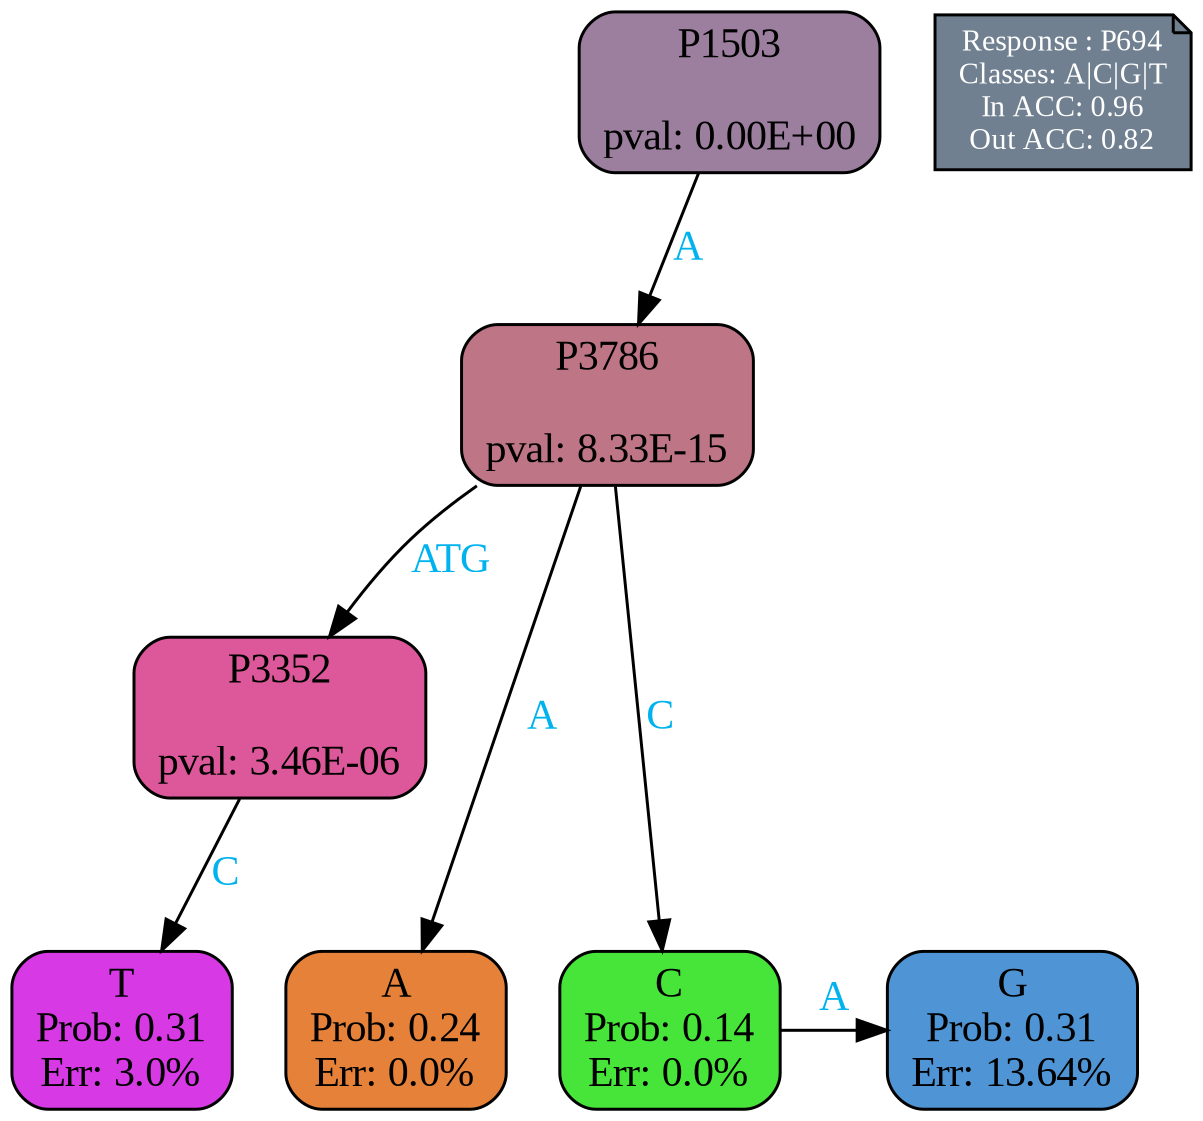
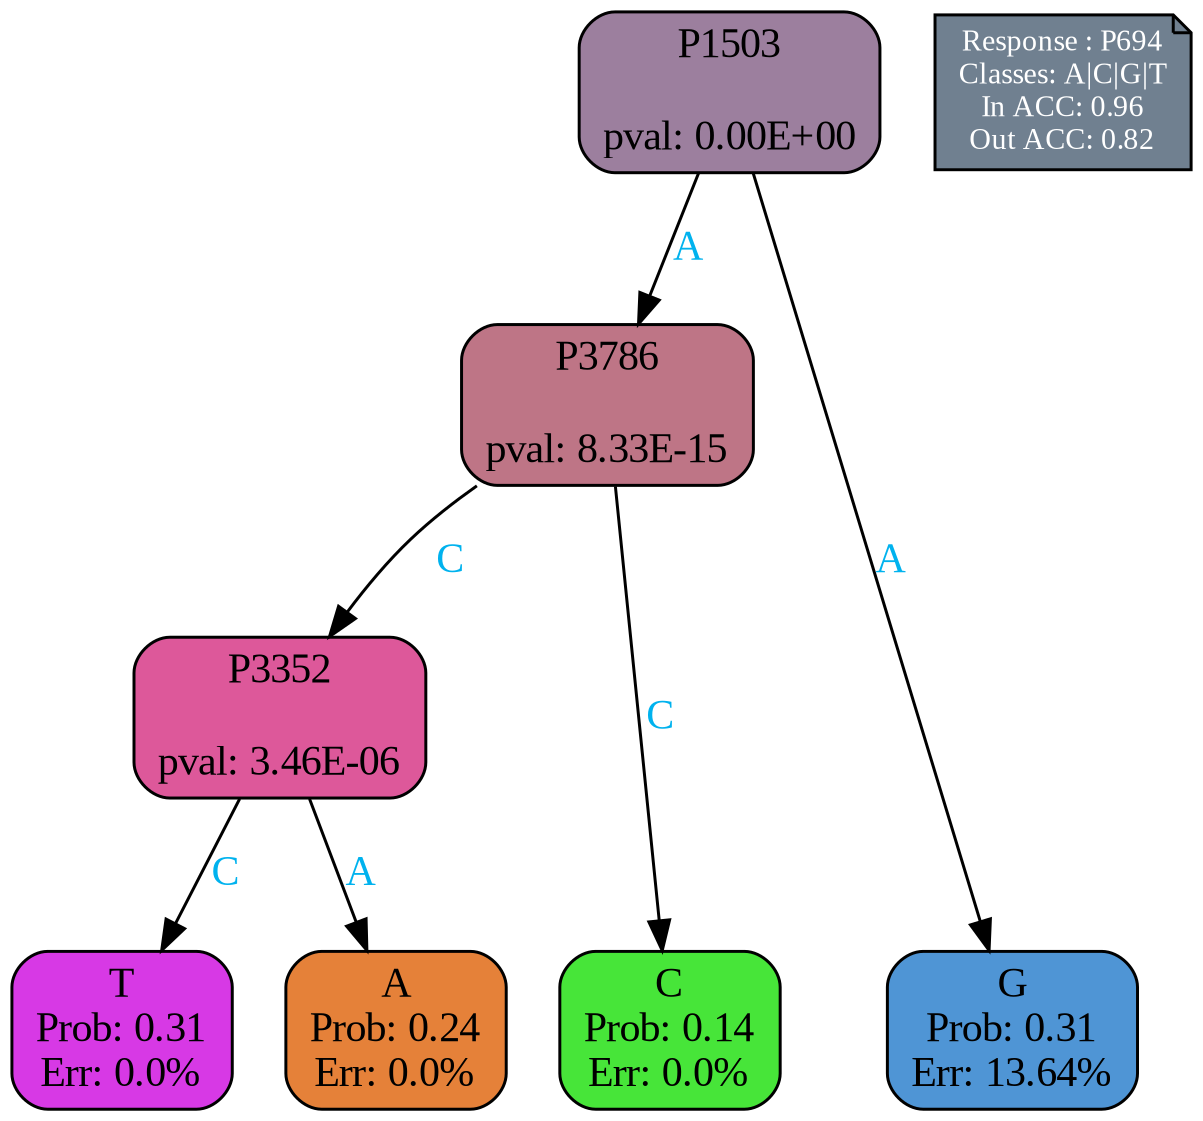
(451, 561) -> (451, 561)
(506, 704) -> (333, 860)
(122, 1030) -> (122, 1030)
(819, 1030) -> (867, 547)
